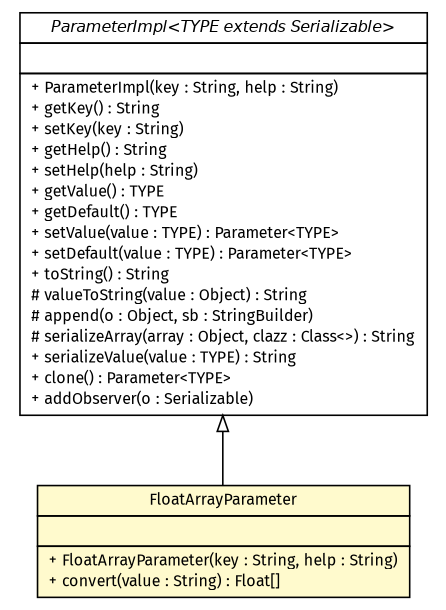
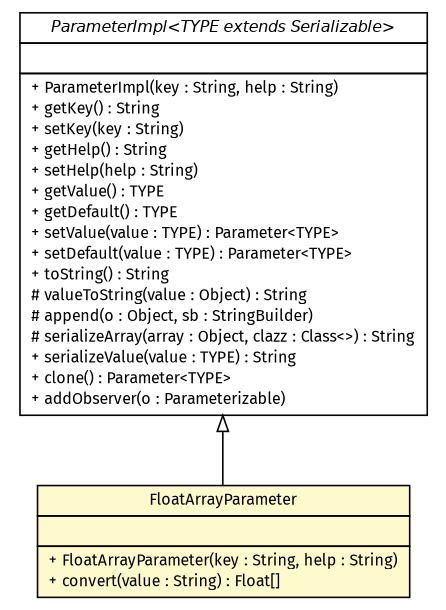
(142, 399) -> (159, 399)
